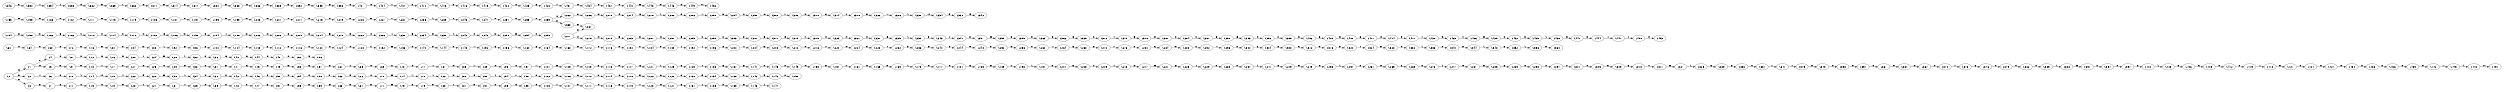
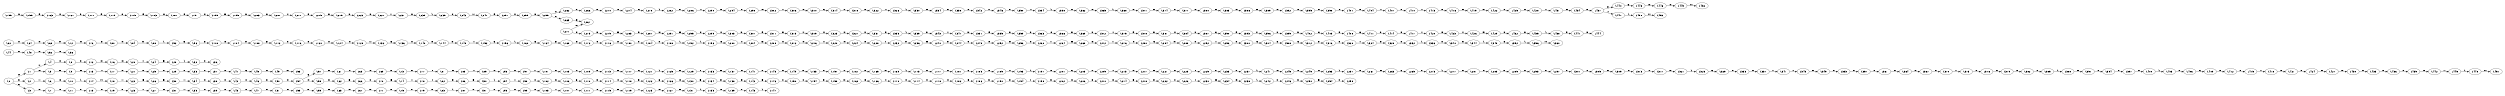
(537, 4) -> (1525, 9)
none -> (988, 11)
(1607, 38) -> (1607, 13)
(237, 57) -> none
(308, 67) -> (308, 77)
none -> (803, 81)
